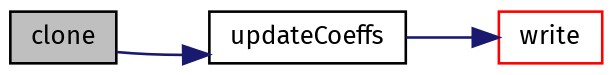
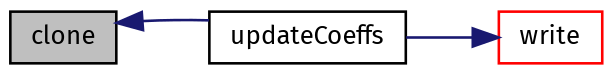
(150, 54) -> (176, 20)
